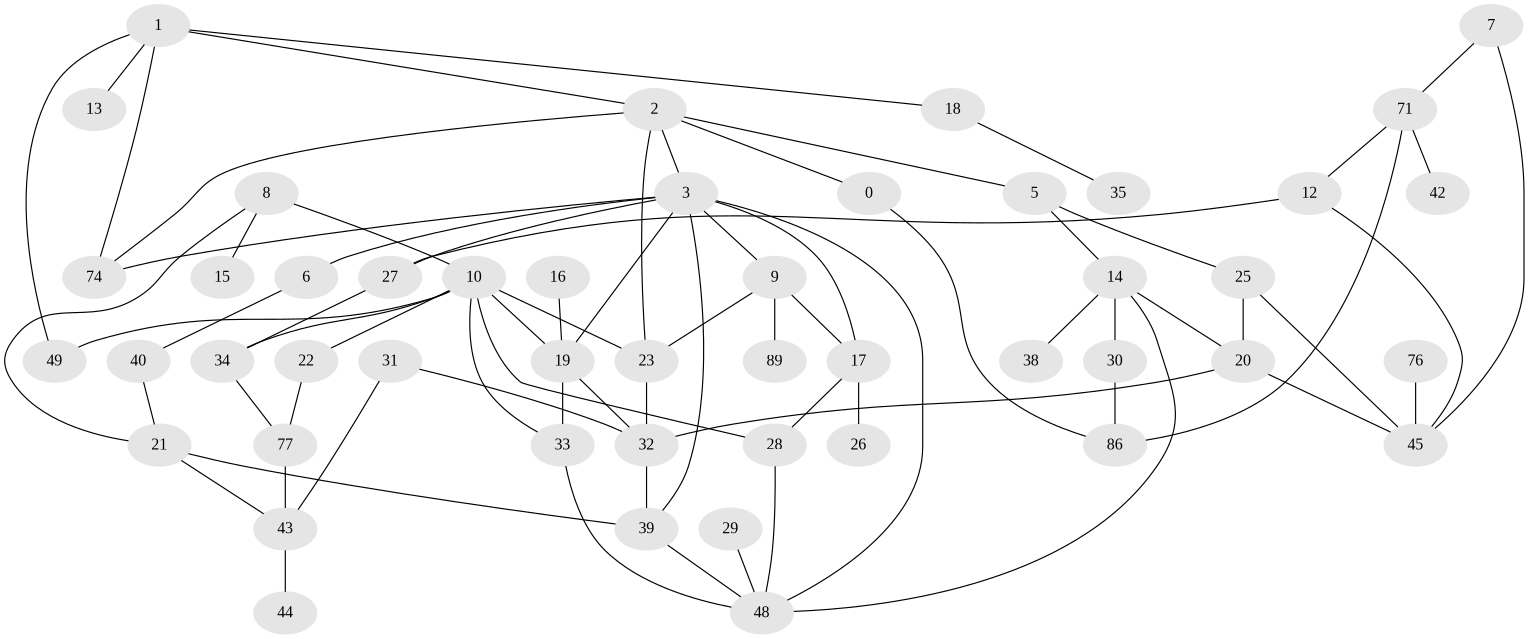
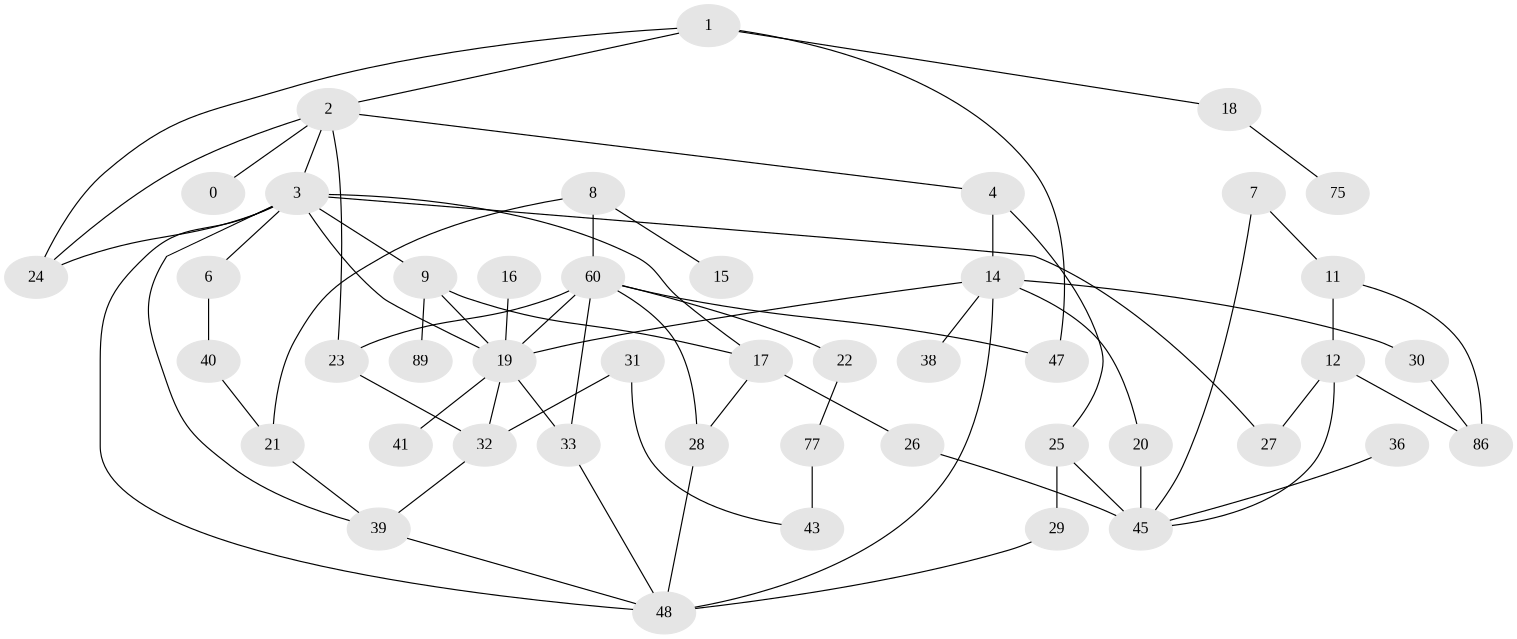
(94, 110) -> none
(1405, 110) -> (1333, 277)
(1035, 193) -> (993, 193)
(1118, 193) -> (1338, 193)
(1438, 193) -> none
(94, 277) -> (36, 277)
(474, 277) -> (593, 277)
none -> (790, 307)
(711, 319) -> (458, 312)
(1243, 319) -> (1057, 484)
(966, 342) -> (1407, 403)
(55, 361) -> (1057, 361)
(222, 361) -> none
(1416, 361) -> (1397, 445)
(945, 403) -> none
none -> (401, 445)
none -> (1029, 483)
(223, 487) -> none
(285, 613) -> none
